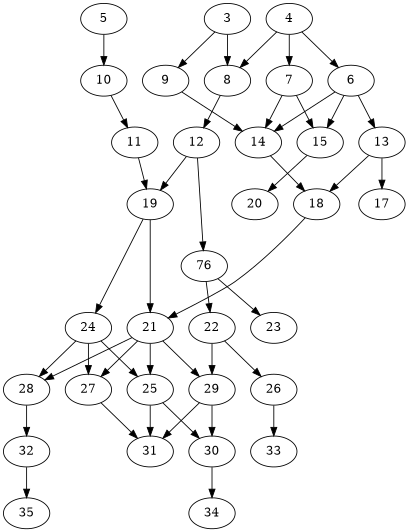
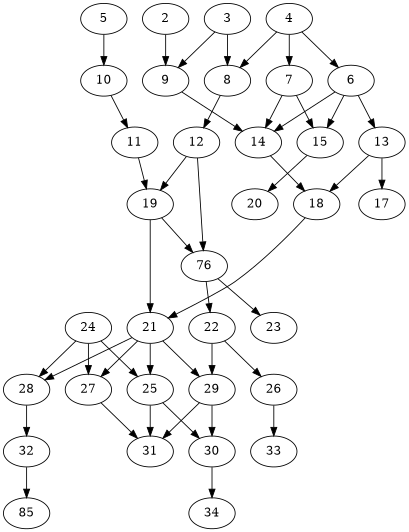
none -> (166, 19)
(121, 262) -> (174, 232)
(27, 513) -> (27, 513)
